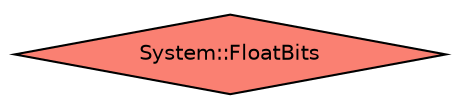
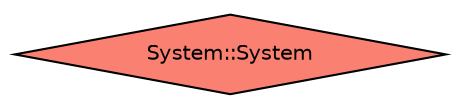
(230, 54) -> (230, 54)
